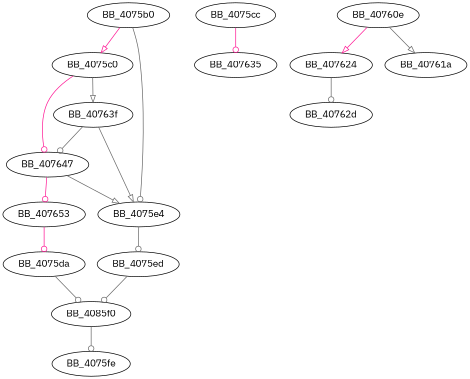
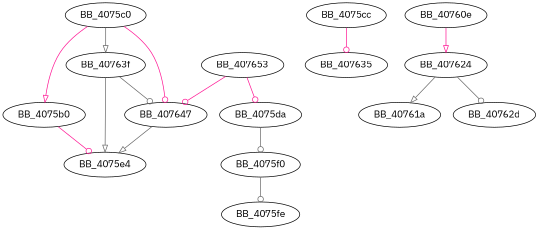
(113, 37) -> (58, 56)
(400, 38) -> (425, 87)
(143, 111) -> (72, 138)
(46, 187) -> (207, 88)
(138, 264) -> none
(91, 314) -> (261, 165)
